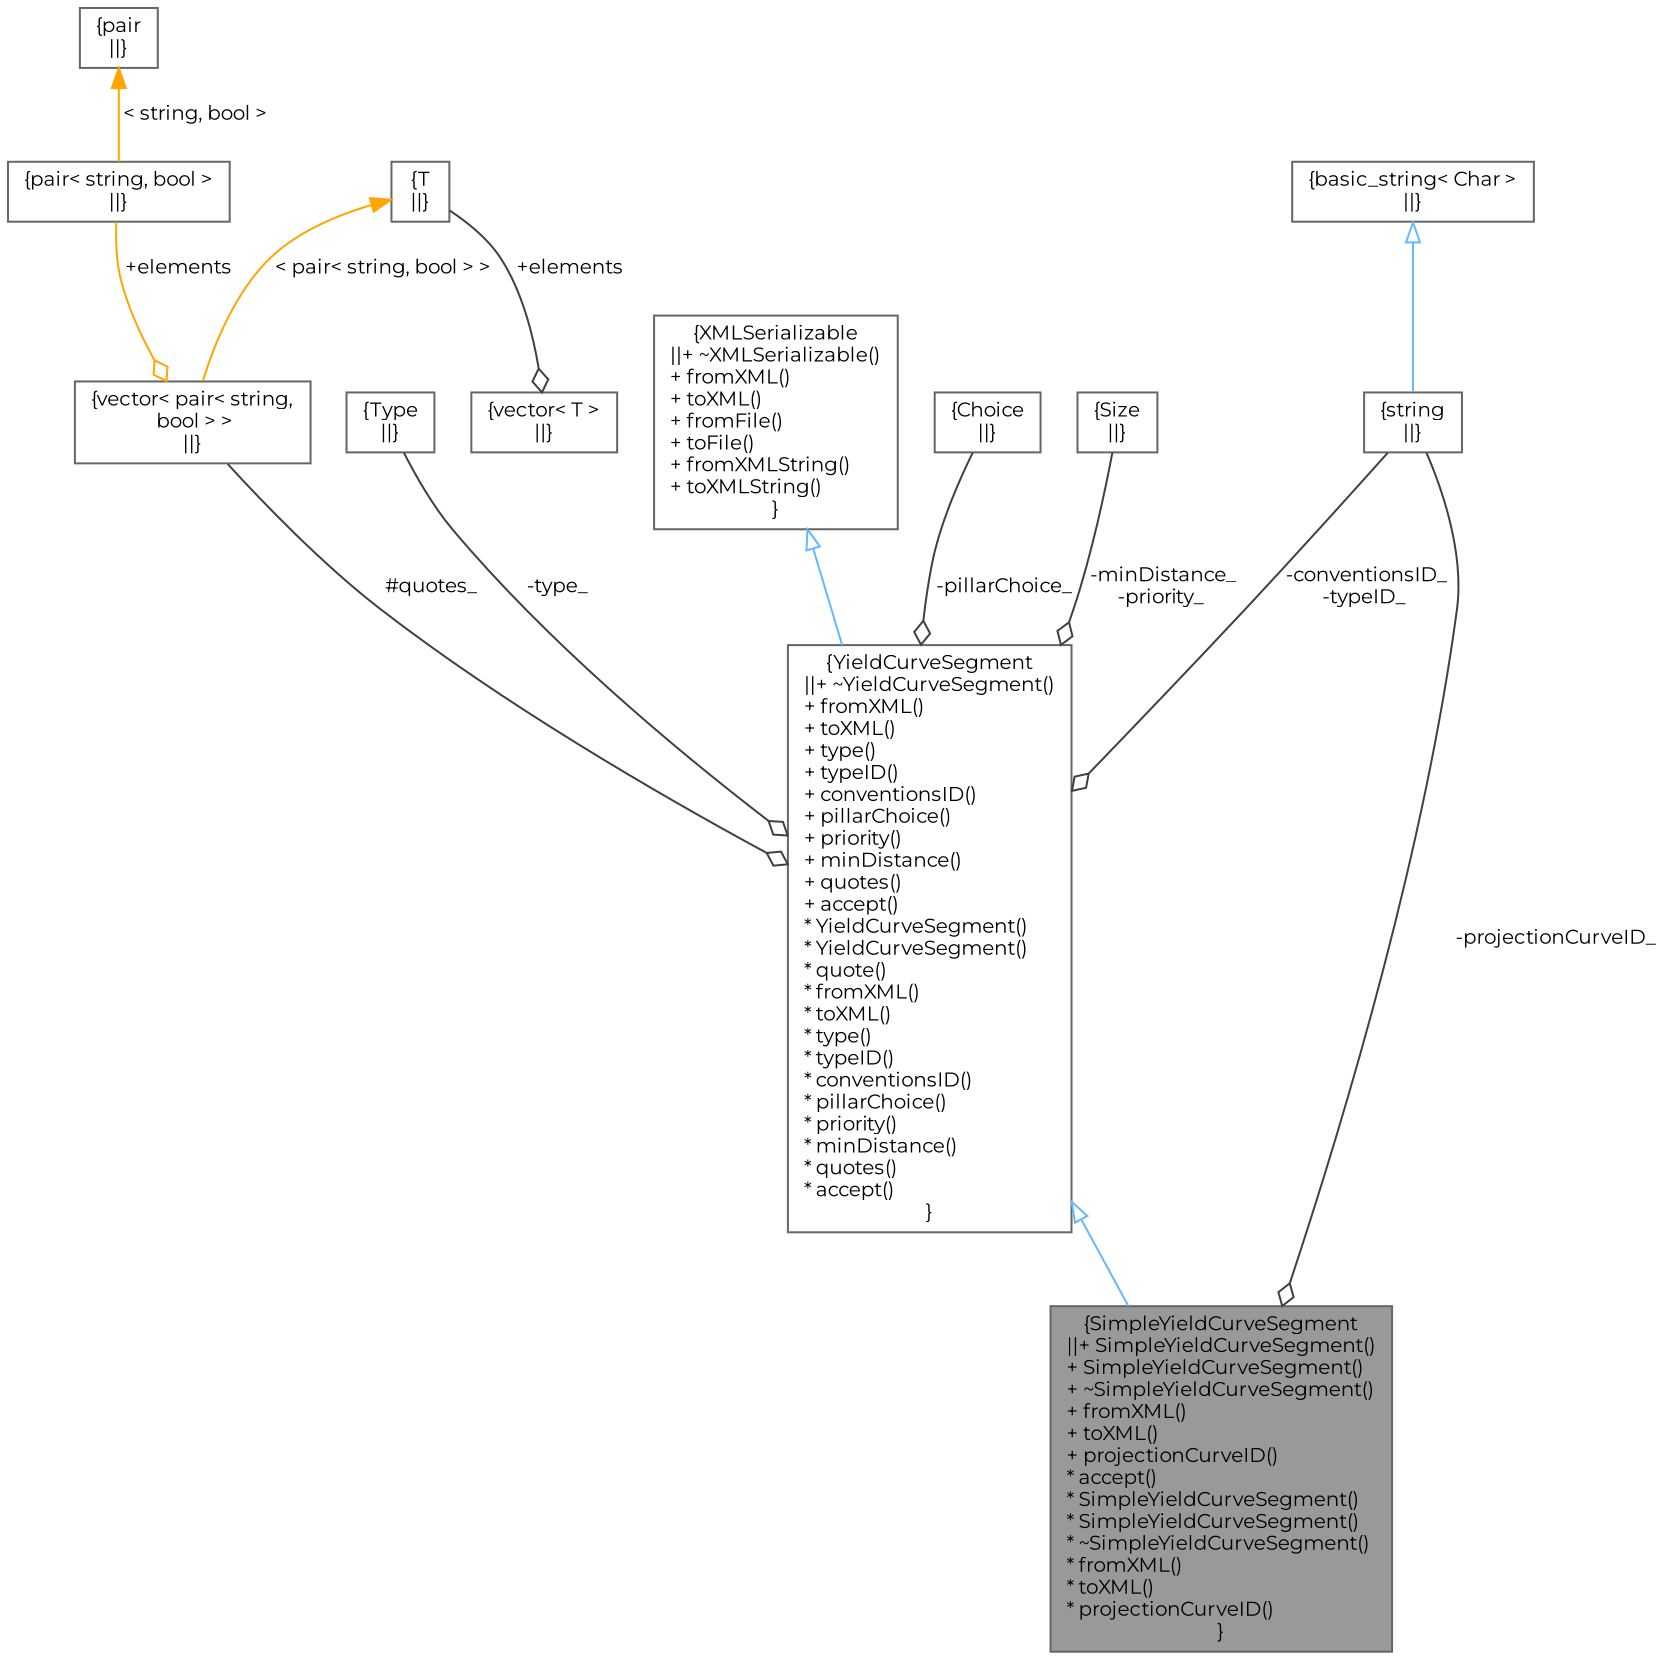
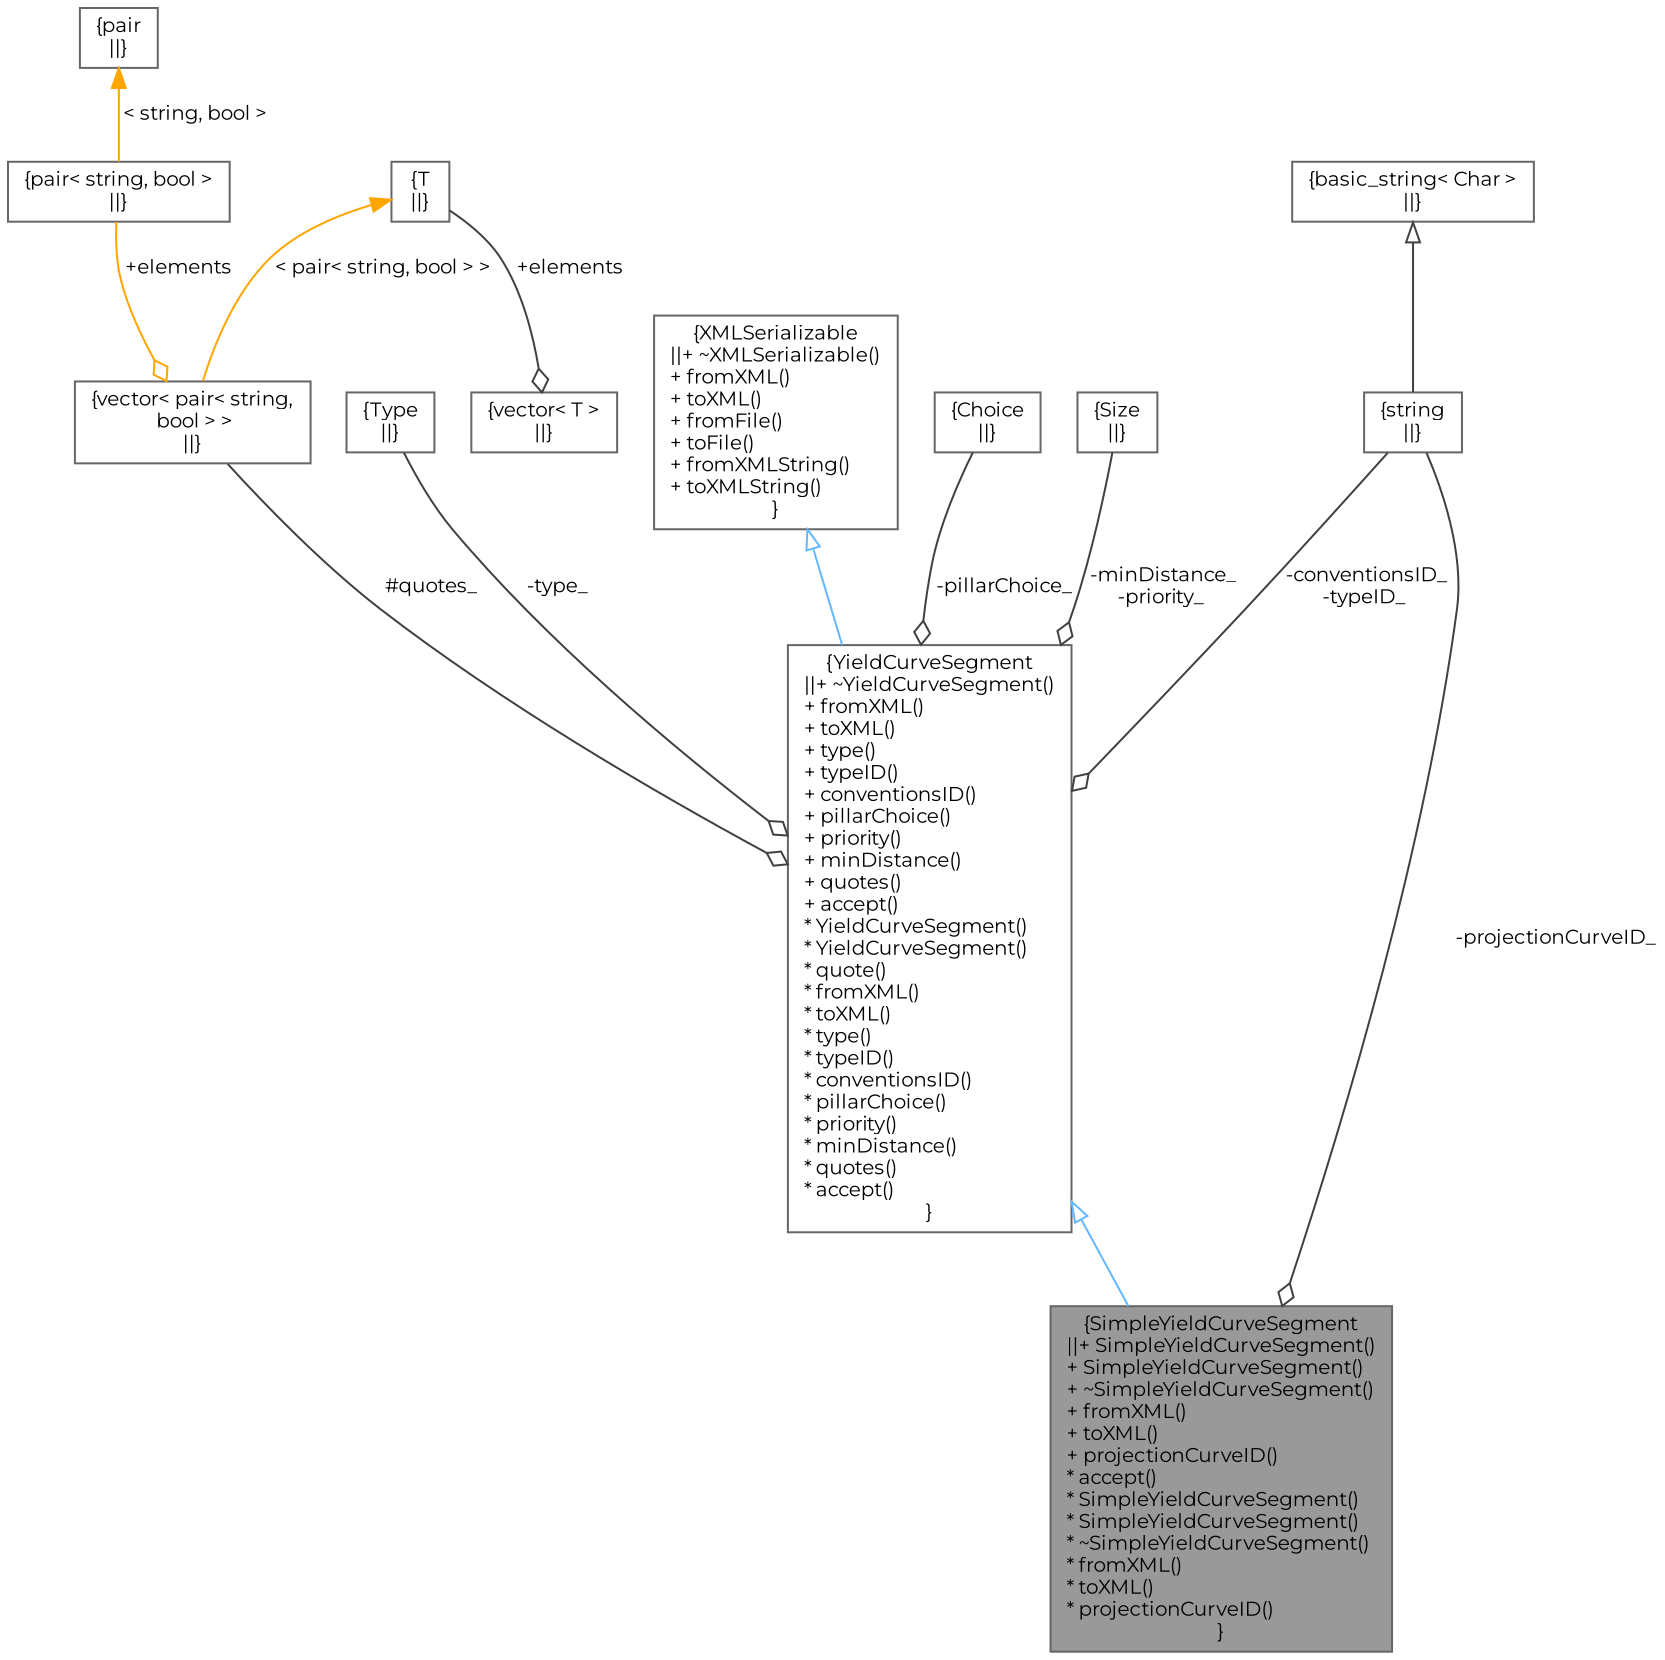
(1413, 317) -> (1413, 317)
